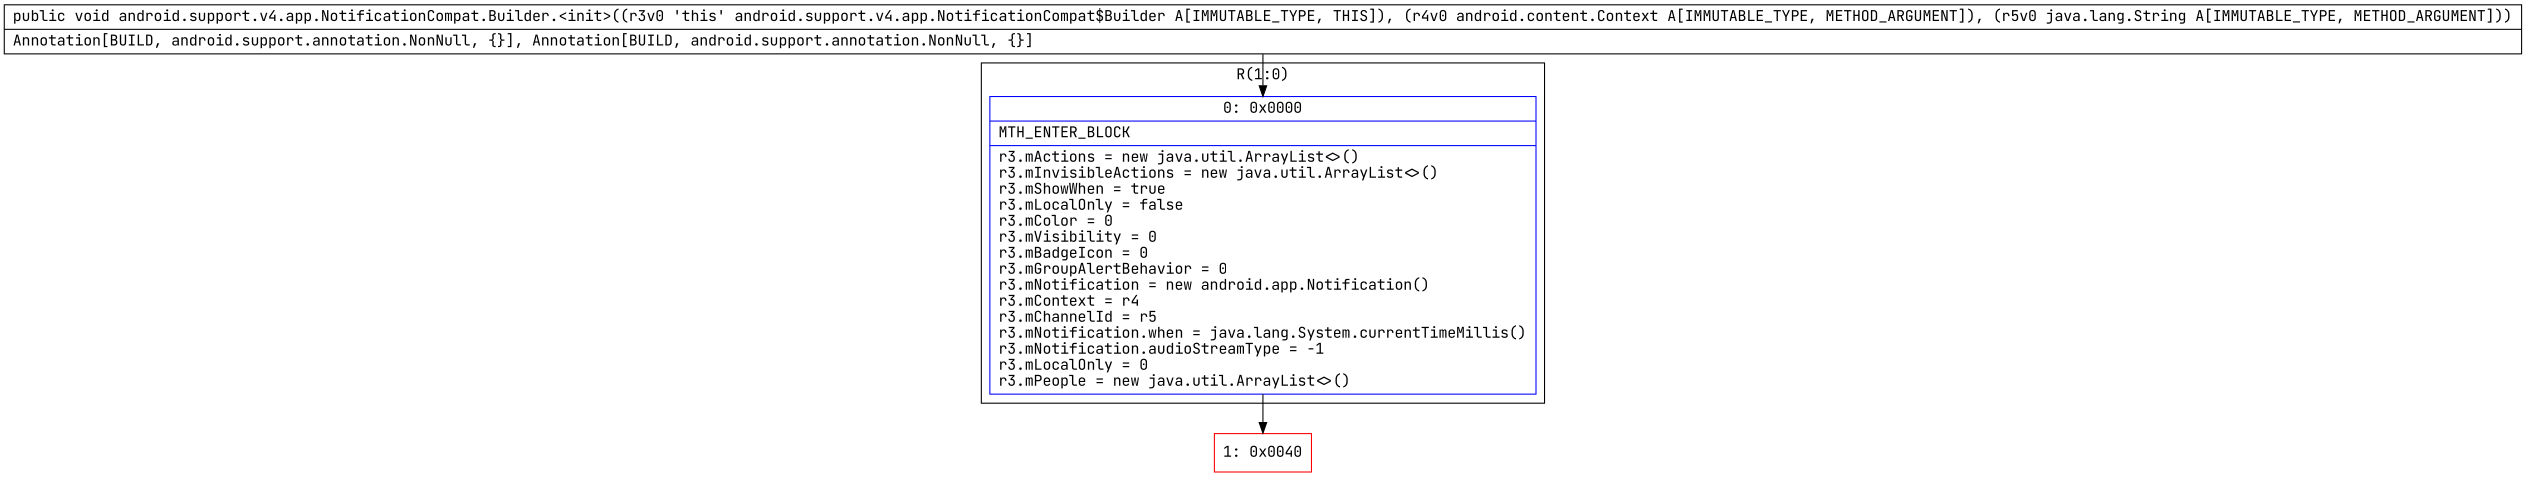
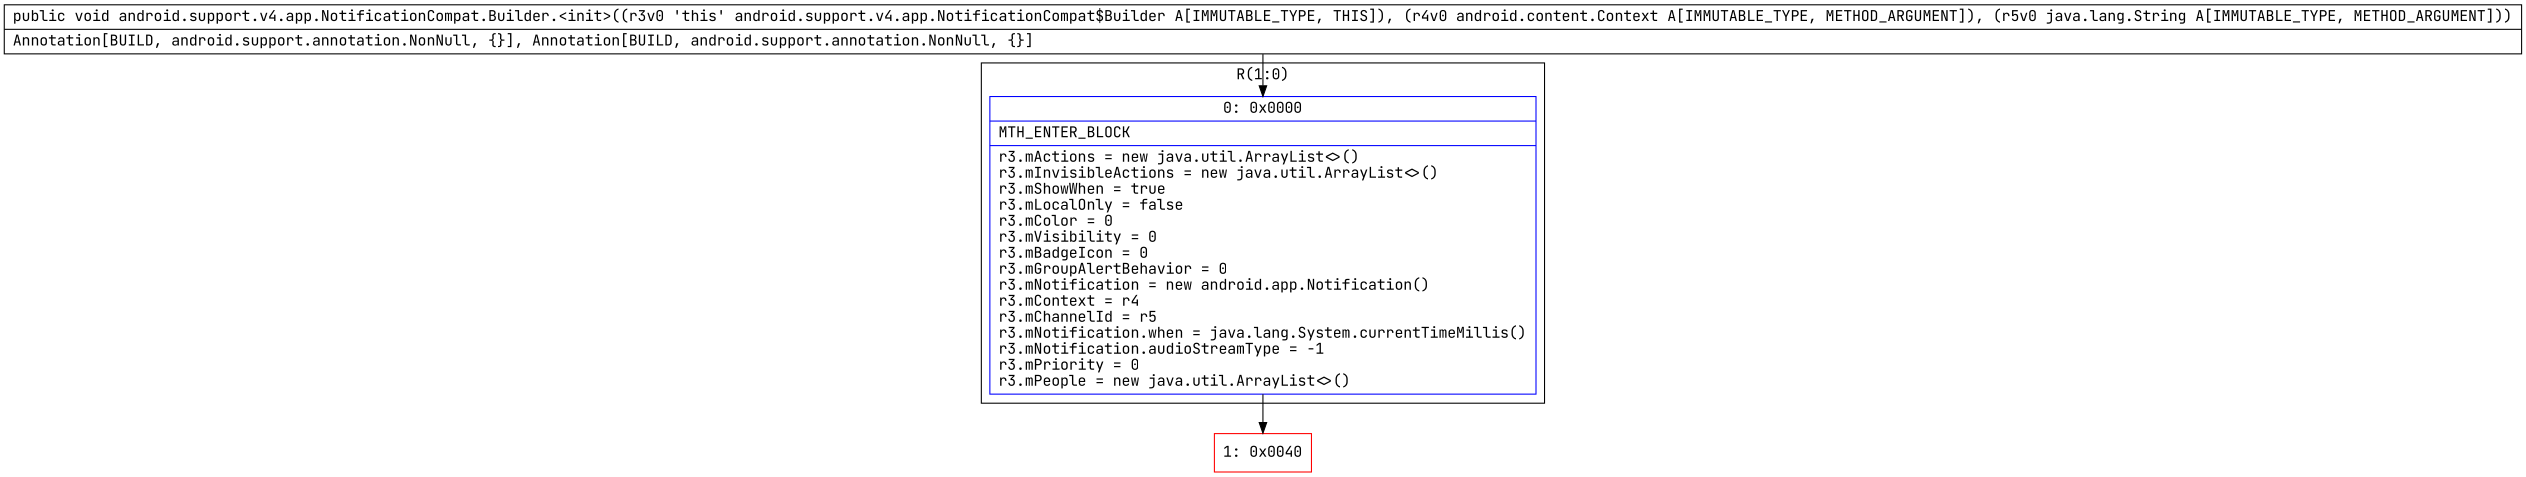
(1074, 365) -> (1069, 365)
